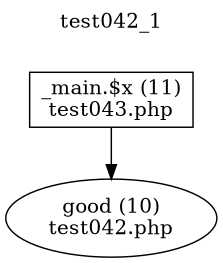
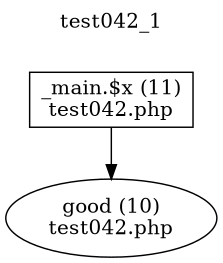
(111, 100) -> (111, 100)
